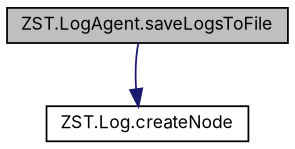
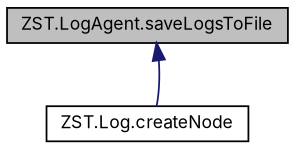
(136, 66) -> (159, 84)
